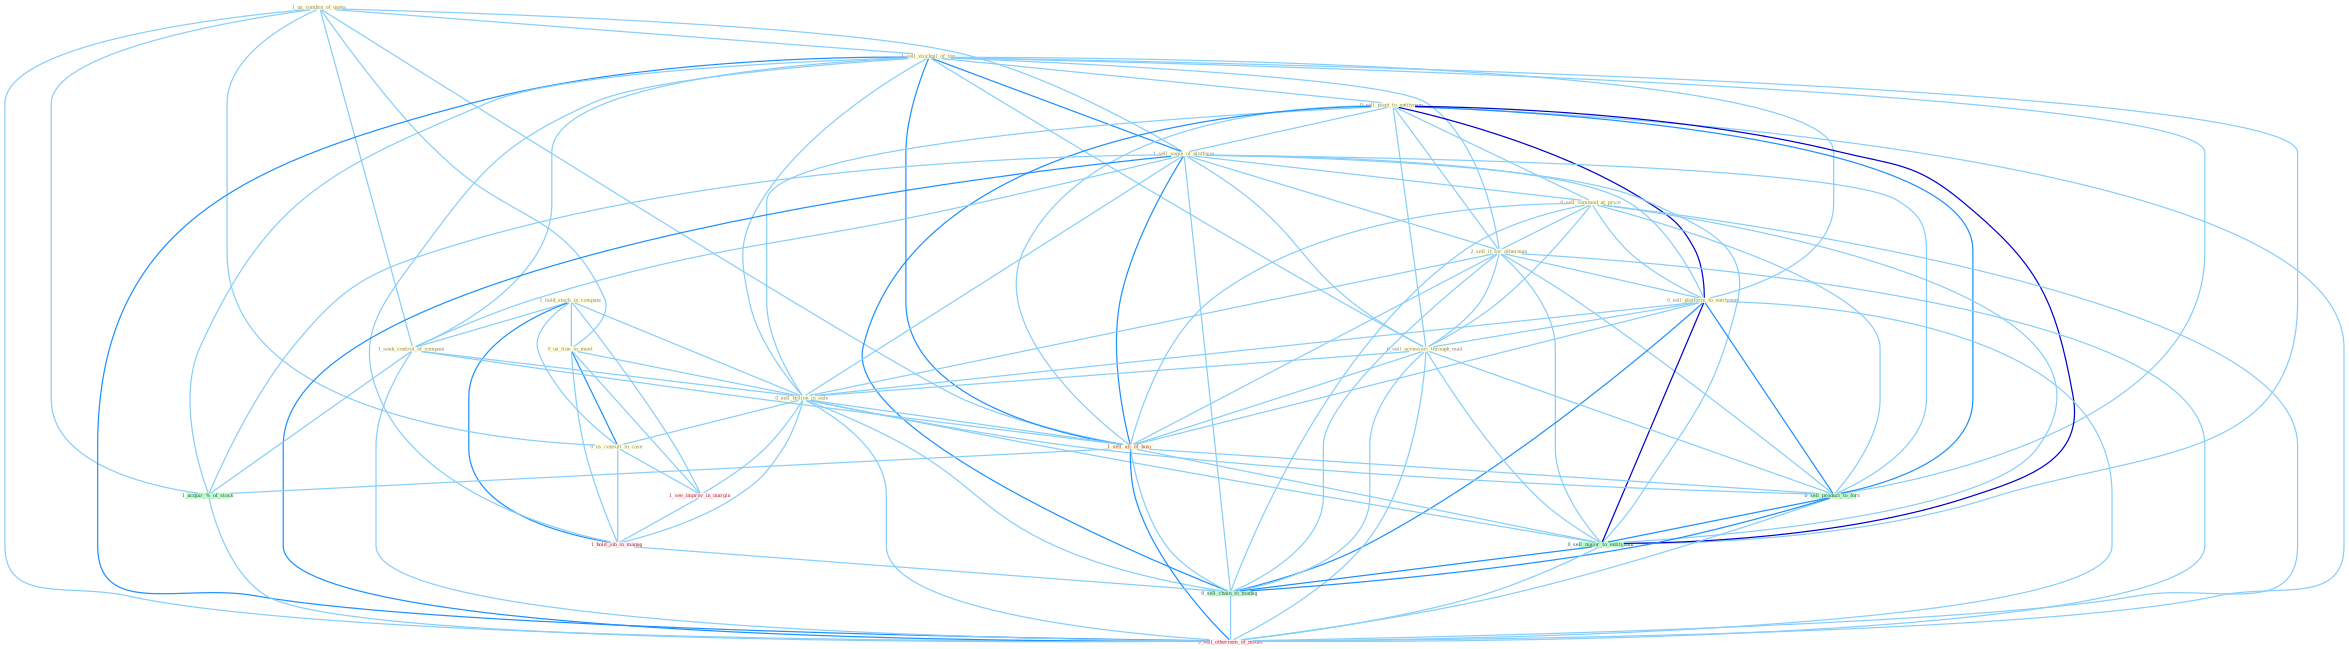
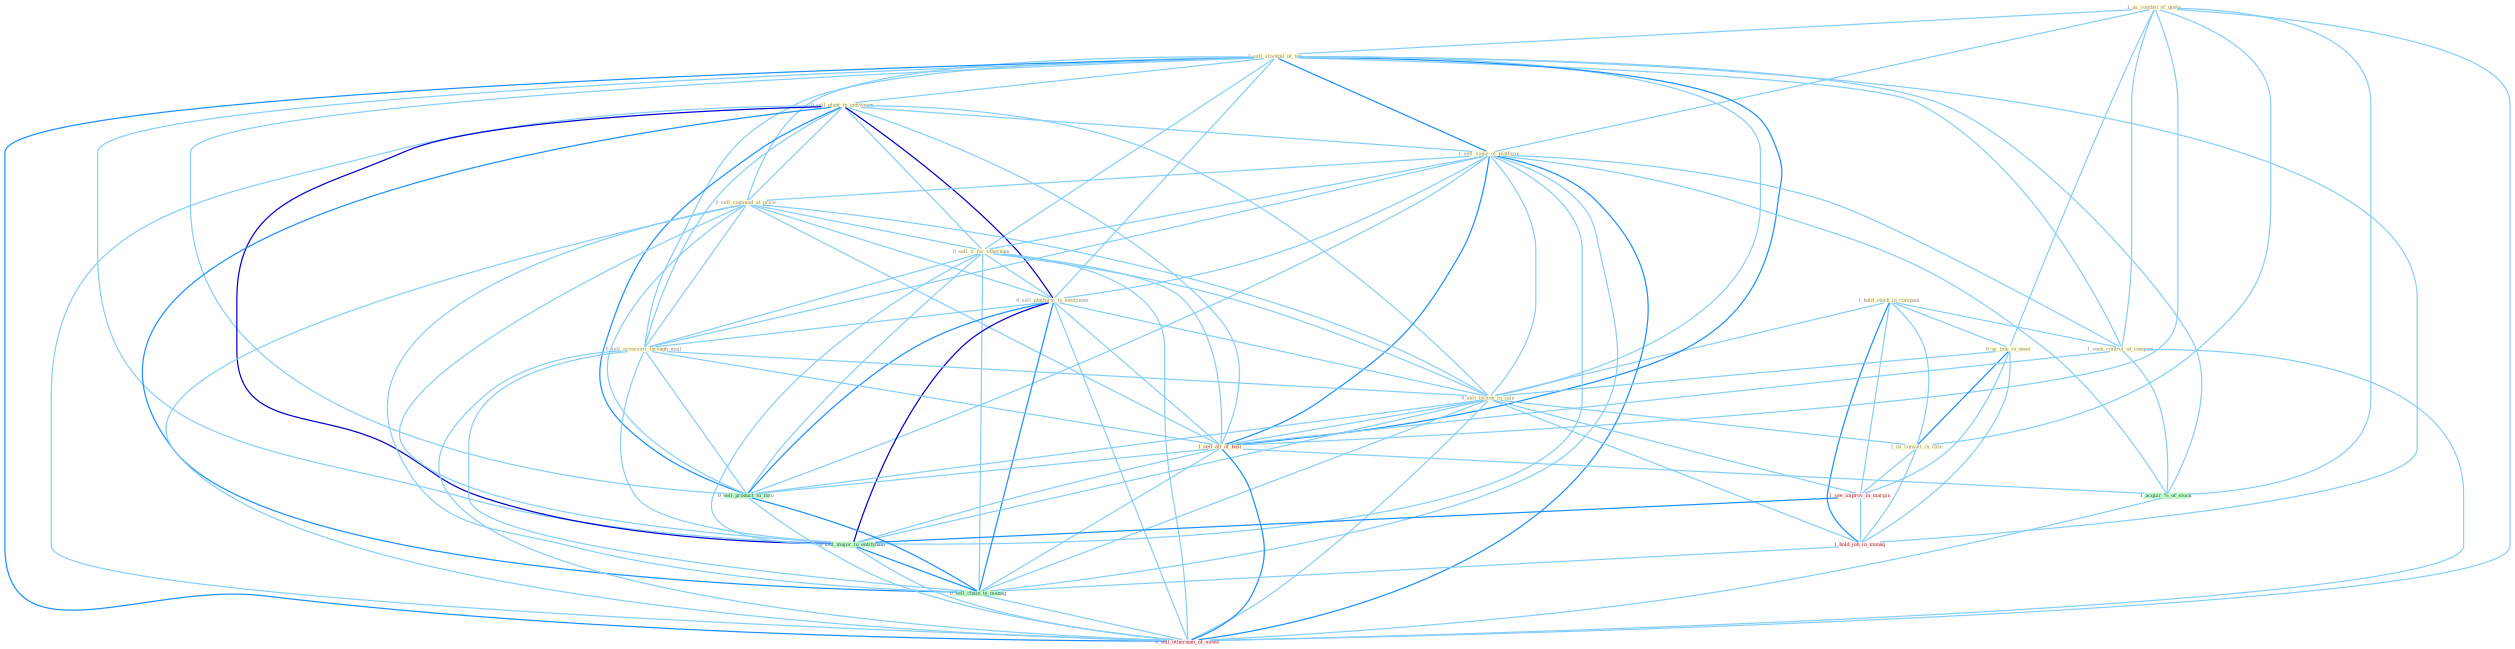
none -> (971, 67)
(1499, 251) -> (983, 251)
(608, 374) -> (1135, 265)
(618, 447) -> (1917, 447)
(1718, 520) -> (1453, 516)
